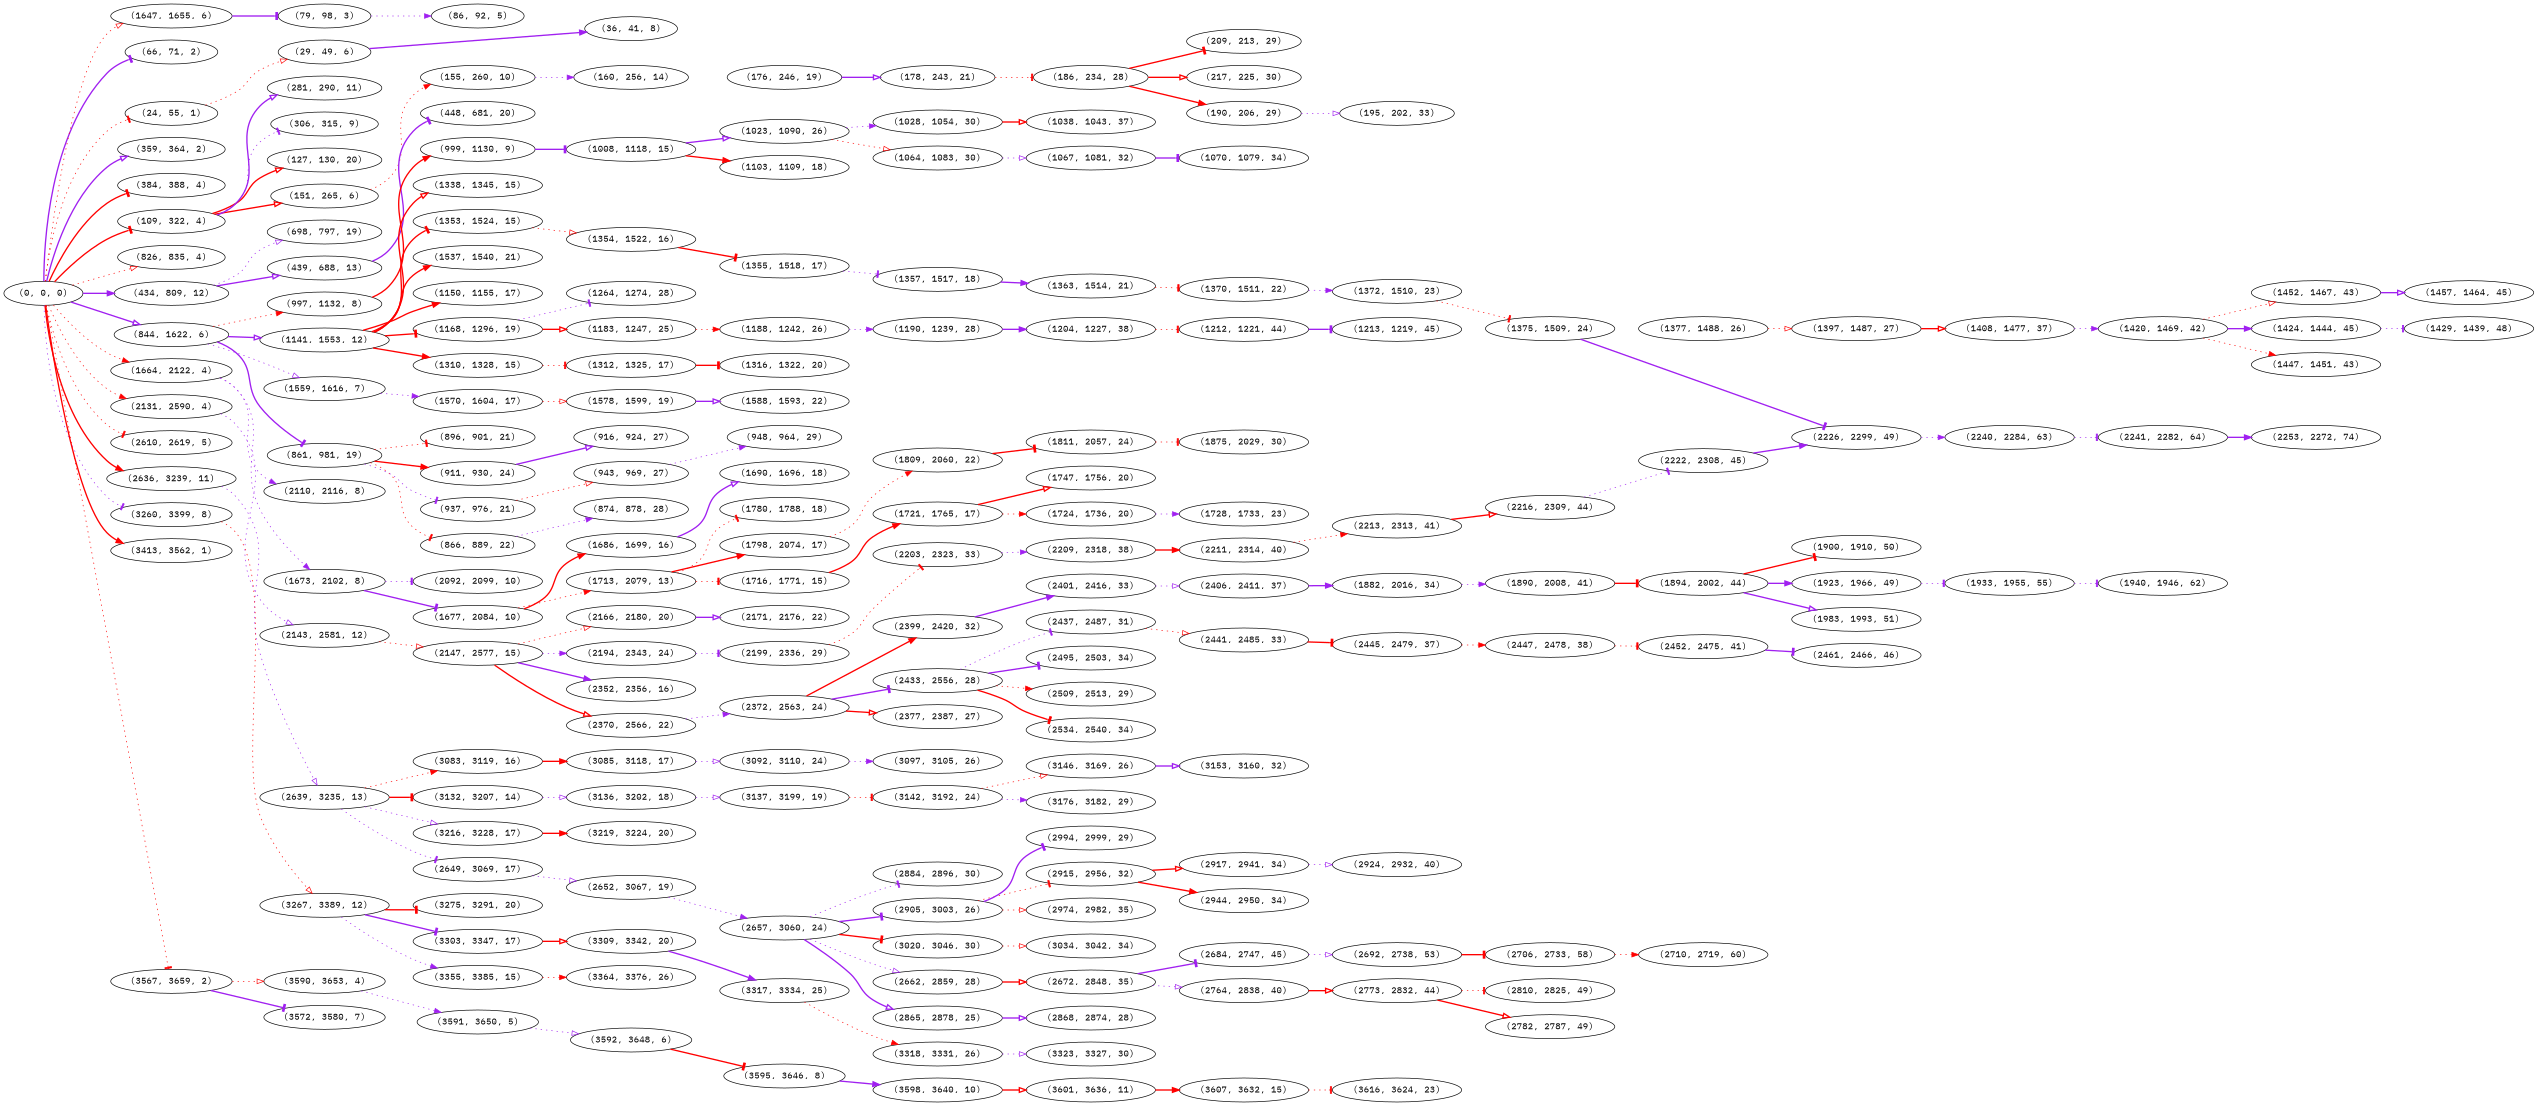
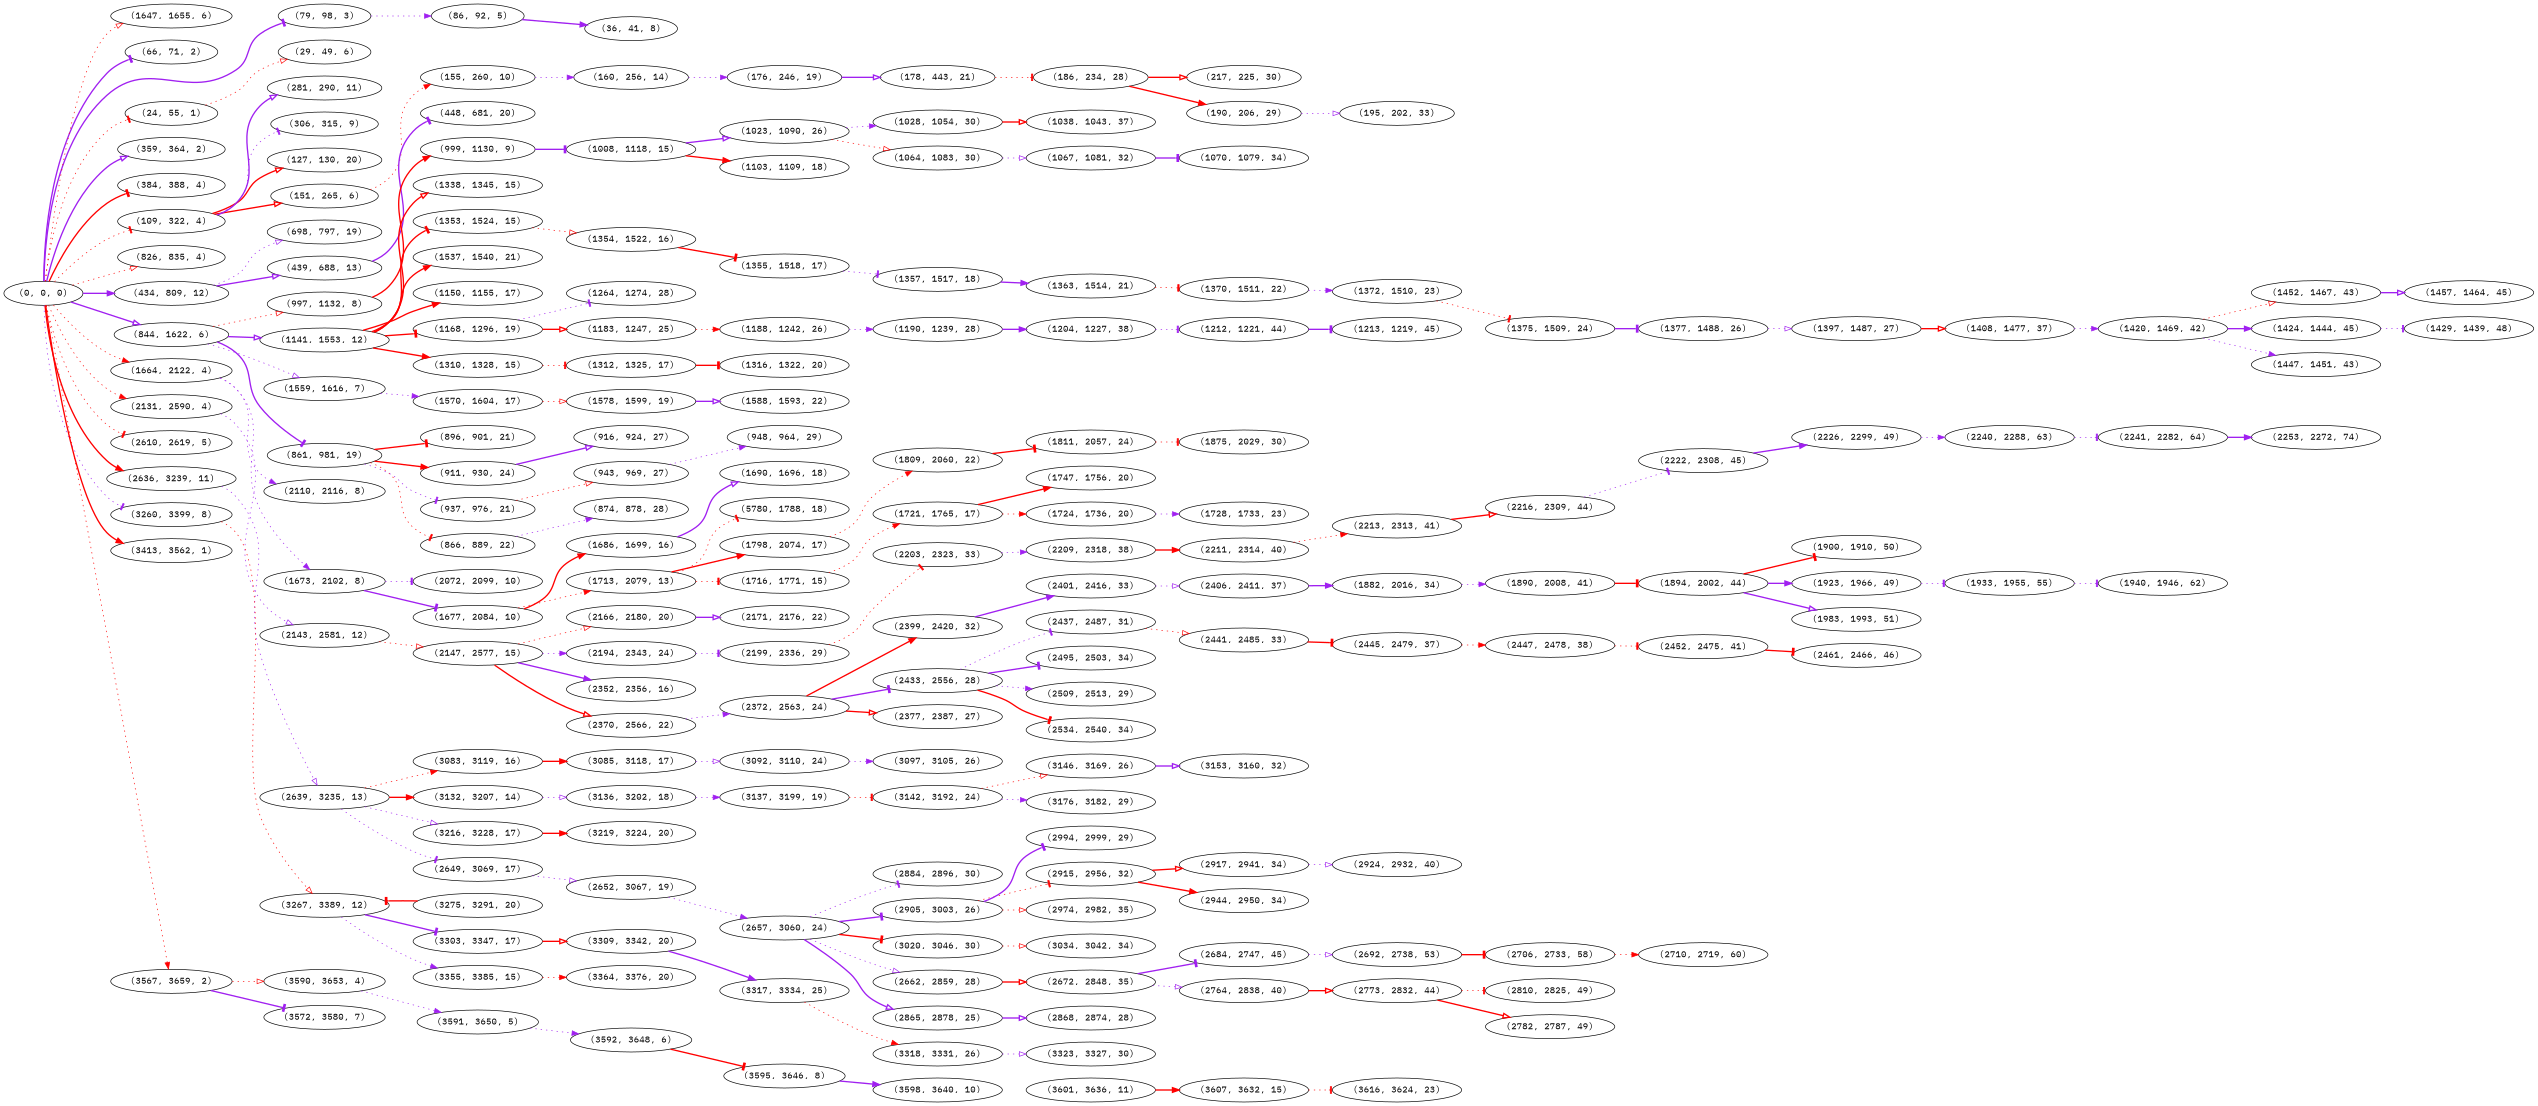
(253, 16) -> (108, 94)
(474, 41) -> (551, 22)
(1244, 41) -> none
none -> (704, 77)
(938, 77) -> (938, 77)
(88, 251) -> (88, 251)
(245, 320) -> (245, 320)
(1166, 329) -> (1166, 329)
(1776, 329) -> (1776, 329)
(2236, 346) -> (2236, 346)
(1702, 382) -> (1625, 329)
(2010, 437) -> (2010, 437)
(399, 447) -> (399, 447)
(1011, 497) -> (1011, 497)
(784, 509) -> (784, 509)
(861, 550) -> (861, 550)
(478, 581) -> (478, 581)
(107, 634) -> (107, 634)
(1778, 651) -> (1778, 651)
(1011, 687) -> (1011, 687)
(400, 797) -> (400, 797)
(704, 797) -> (704, 797)
(399, 910) -> (403, 901)
(631, 977) -> (631, 977)
(551, 1031) -> (551, 1031)
(1011, 1090) -> none
